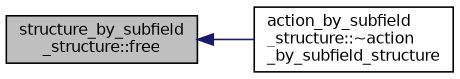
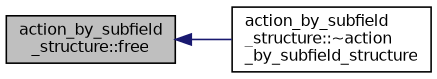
(102, 39) -> (91, 39)
